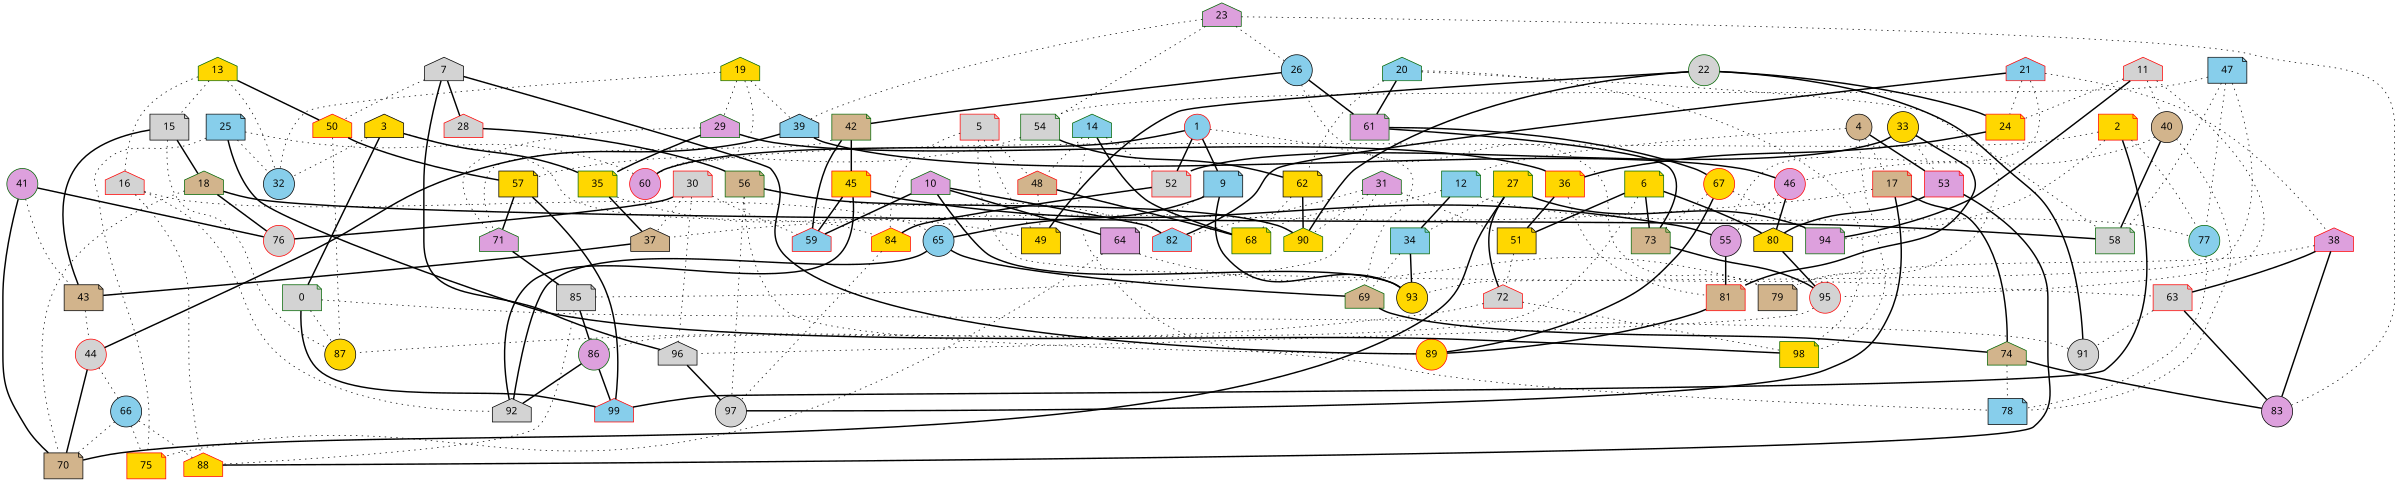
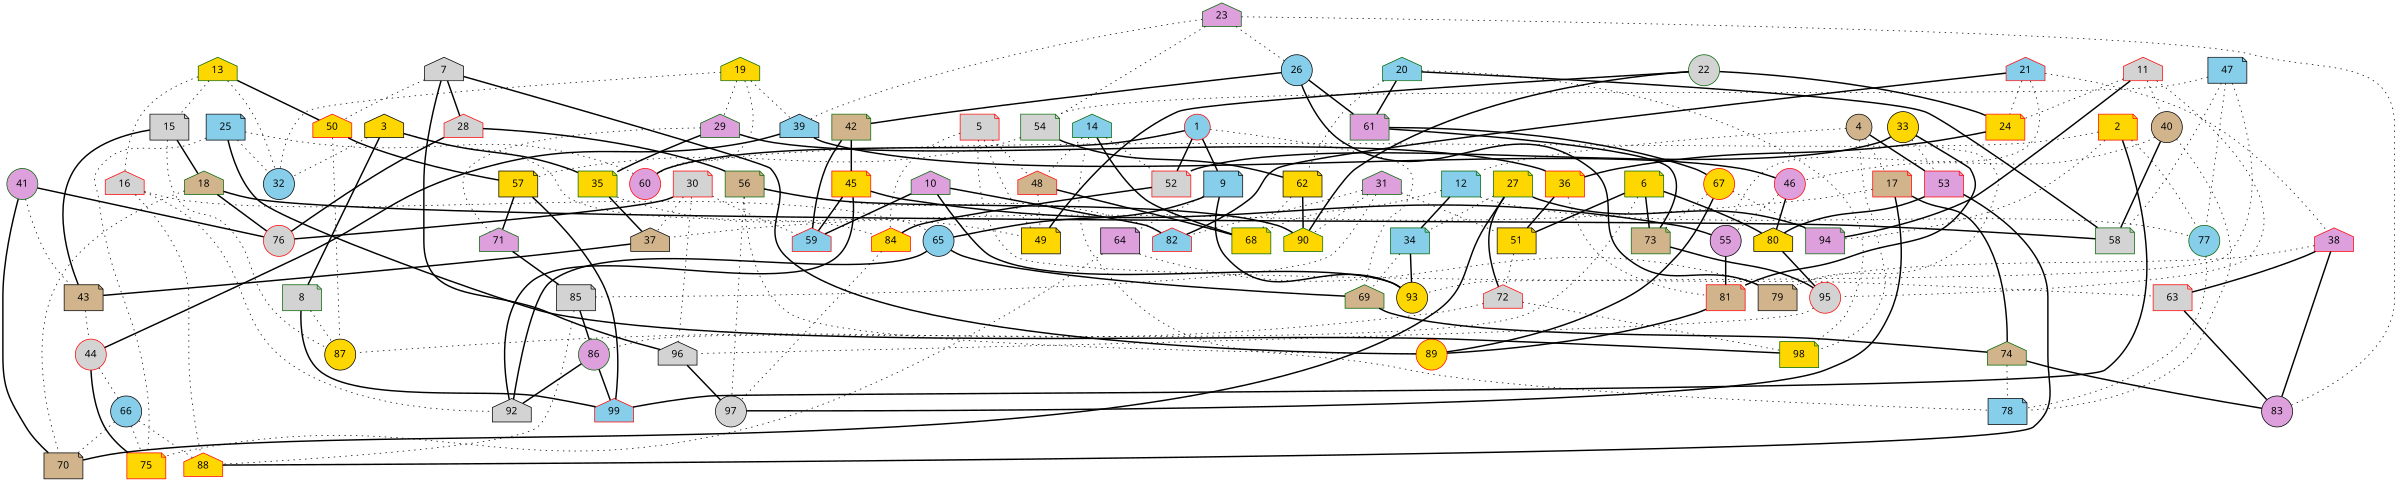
(1831, 98) -> (1831, 98)
(629, 150) -> none
(1588, 167) -> (1588, 167)
none -> (366, 181)
(1025, 212) -> none
(302, 298) -> (302, 298)
(2083, 355) -> none
(77, 411) -> (100, 416)
